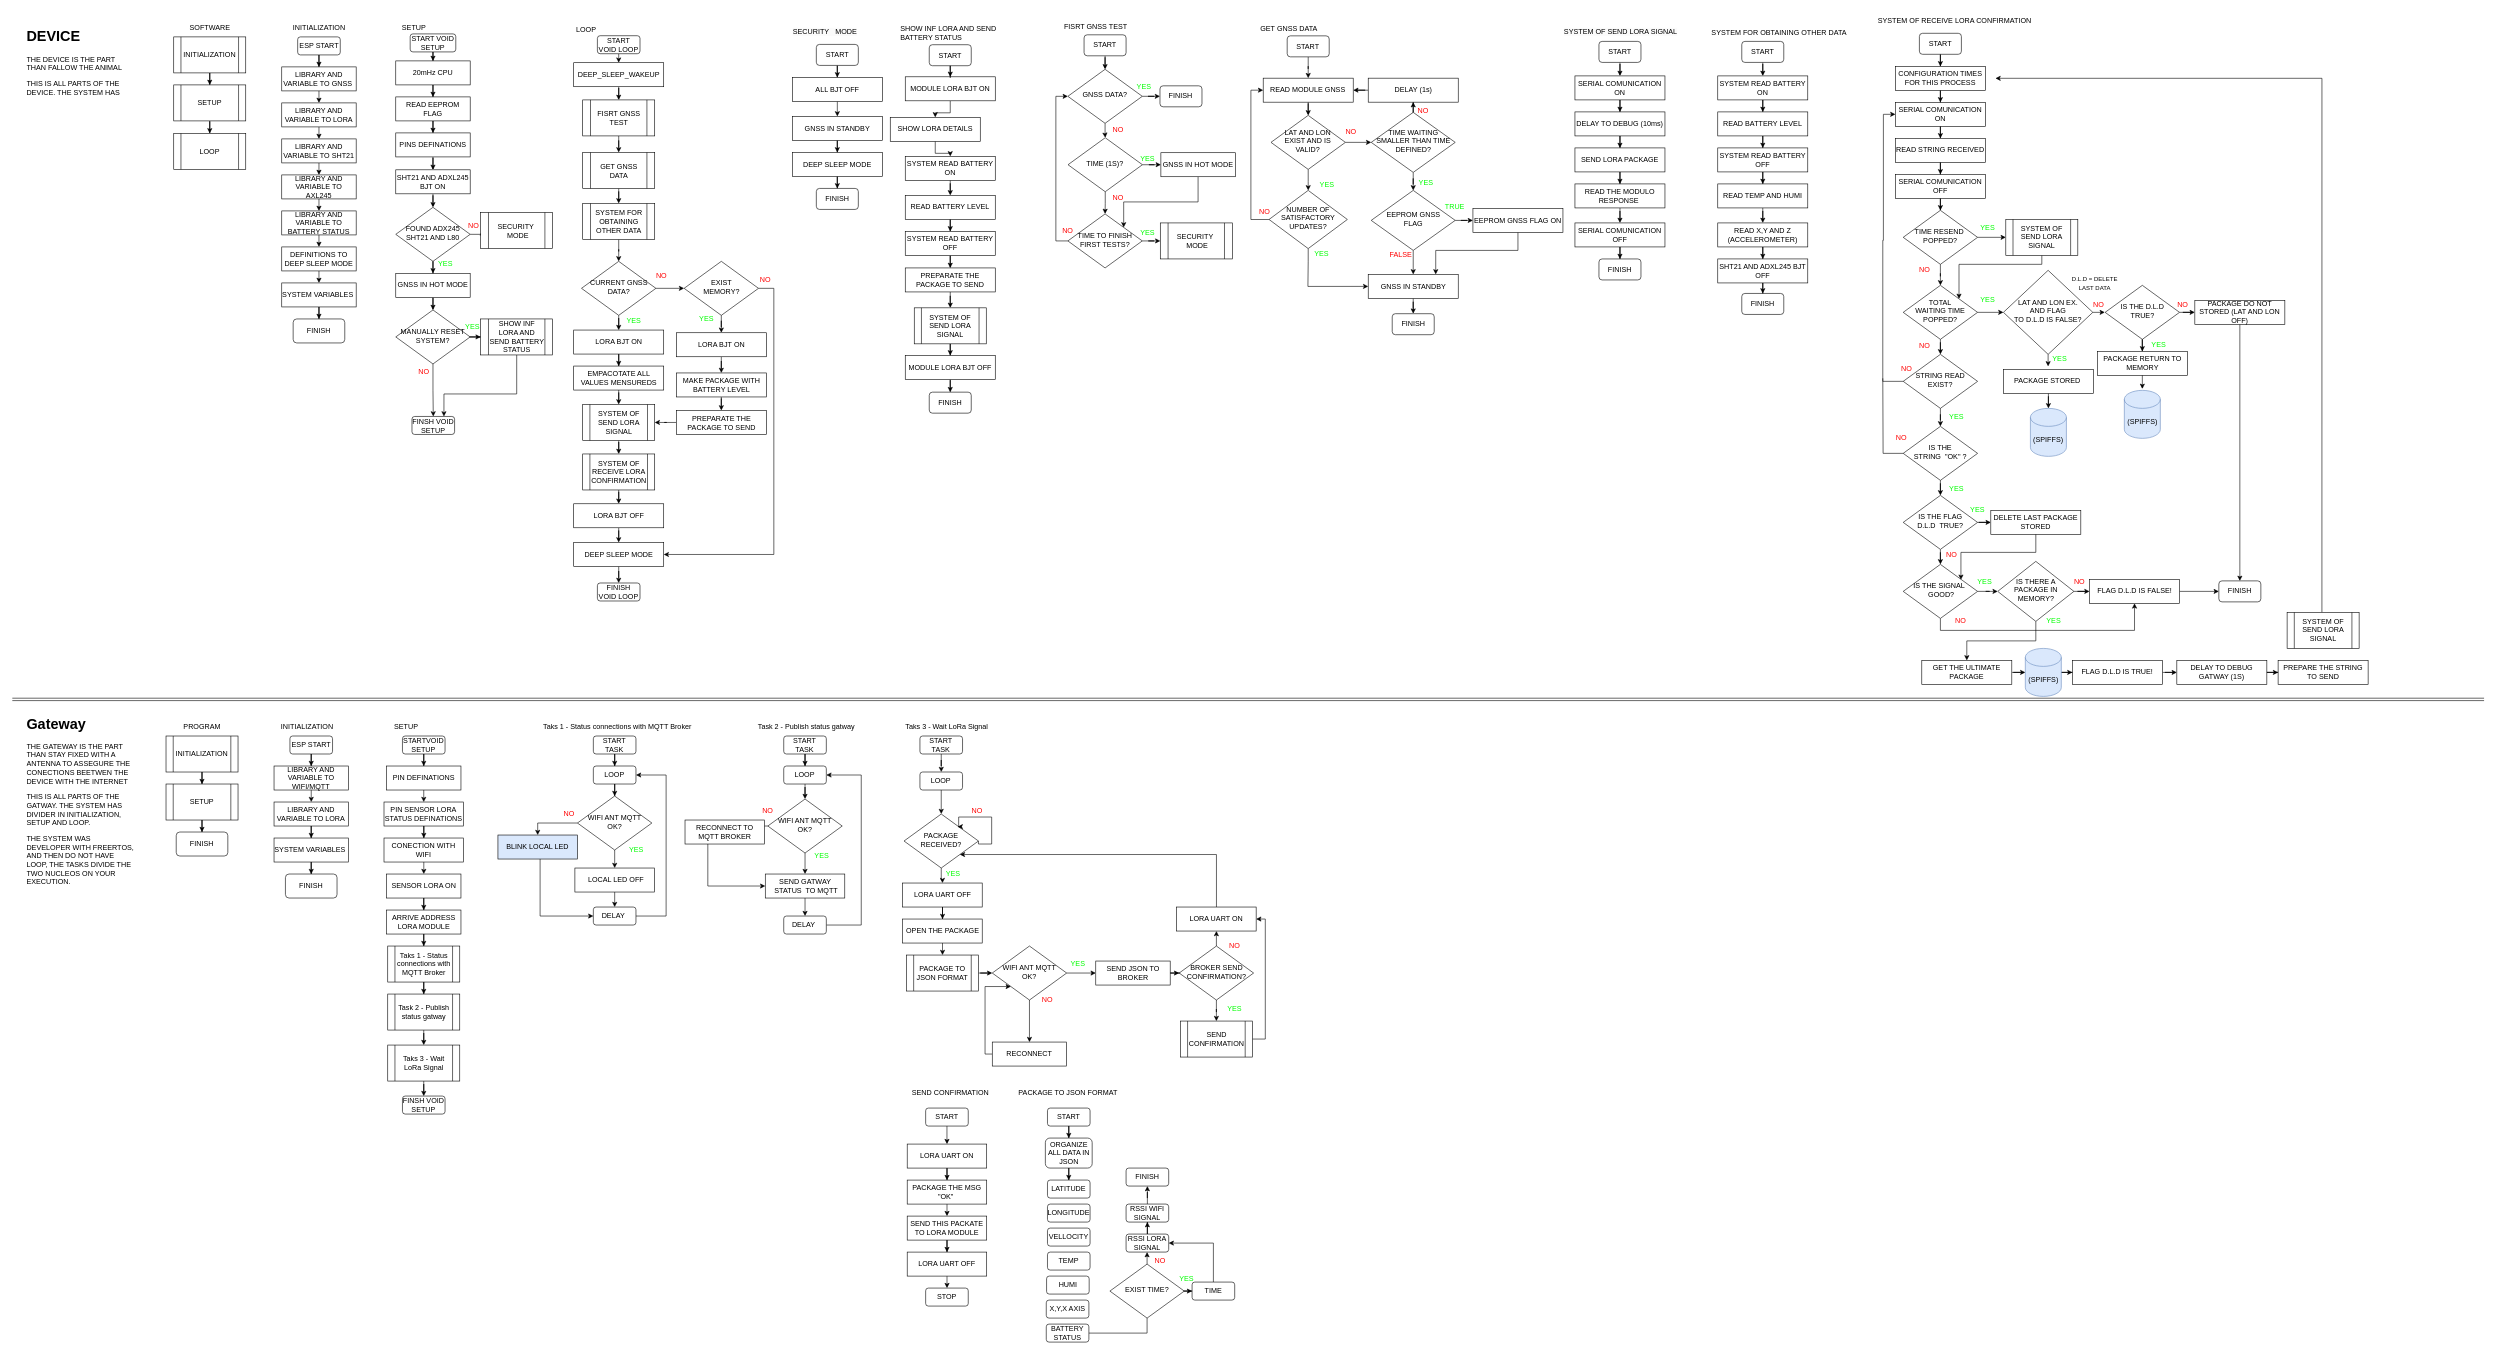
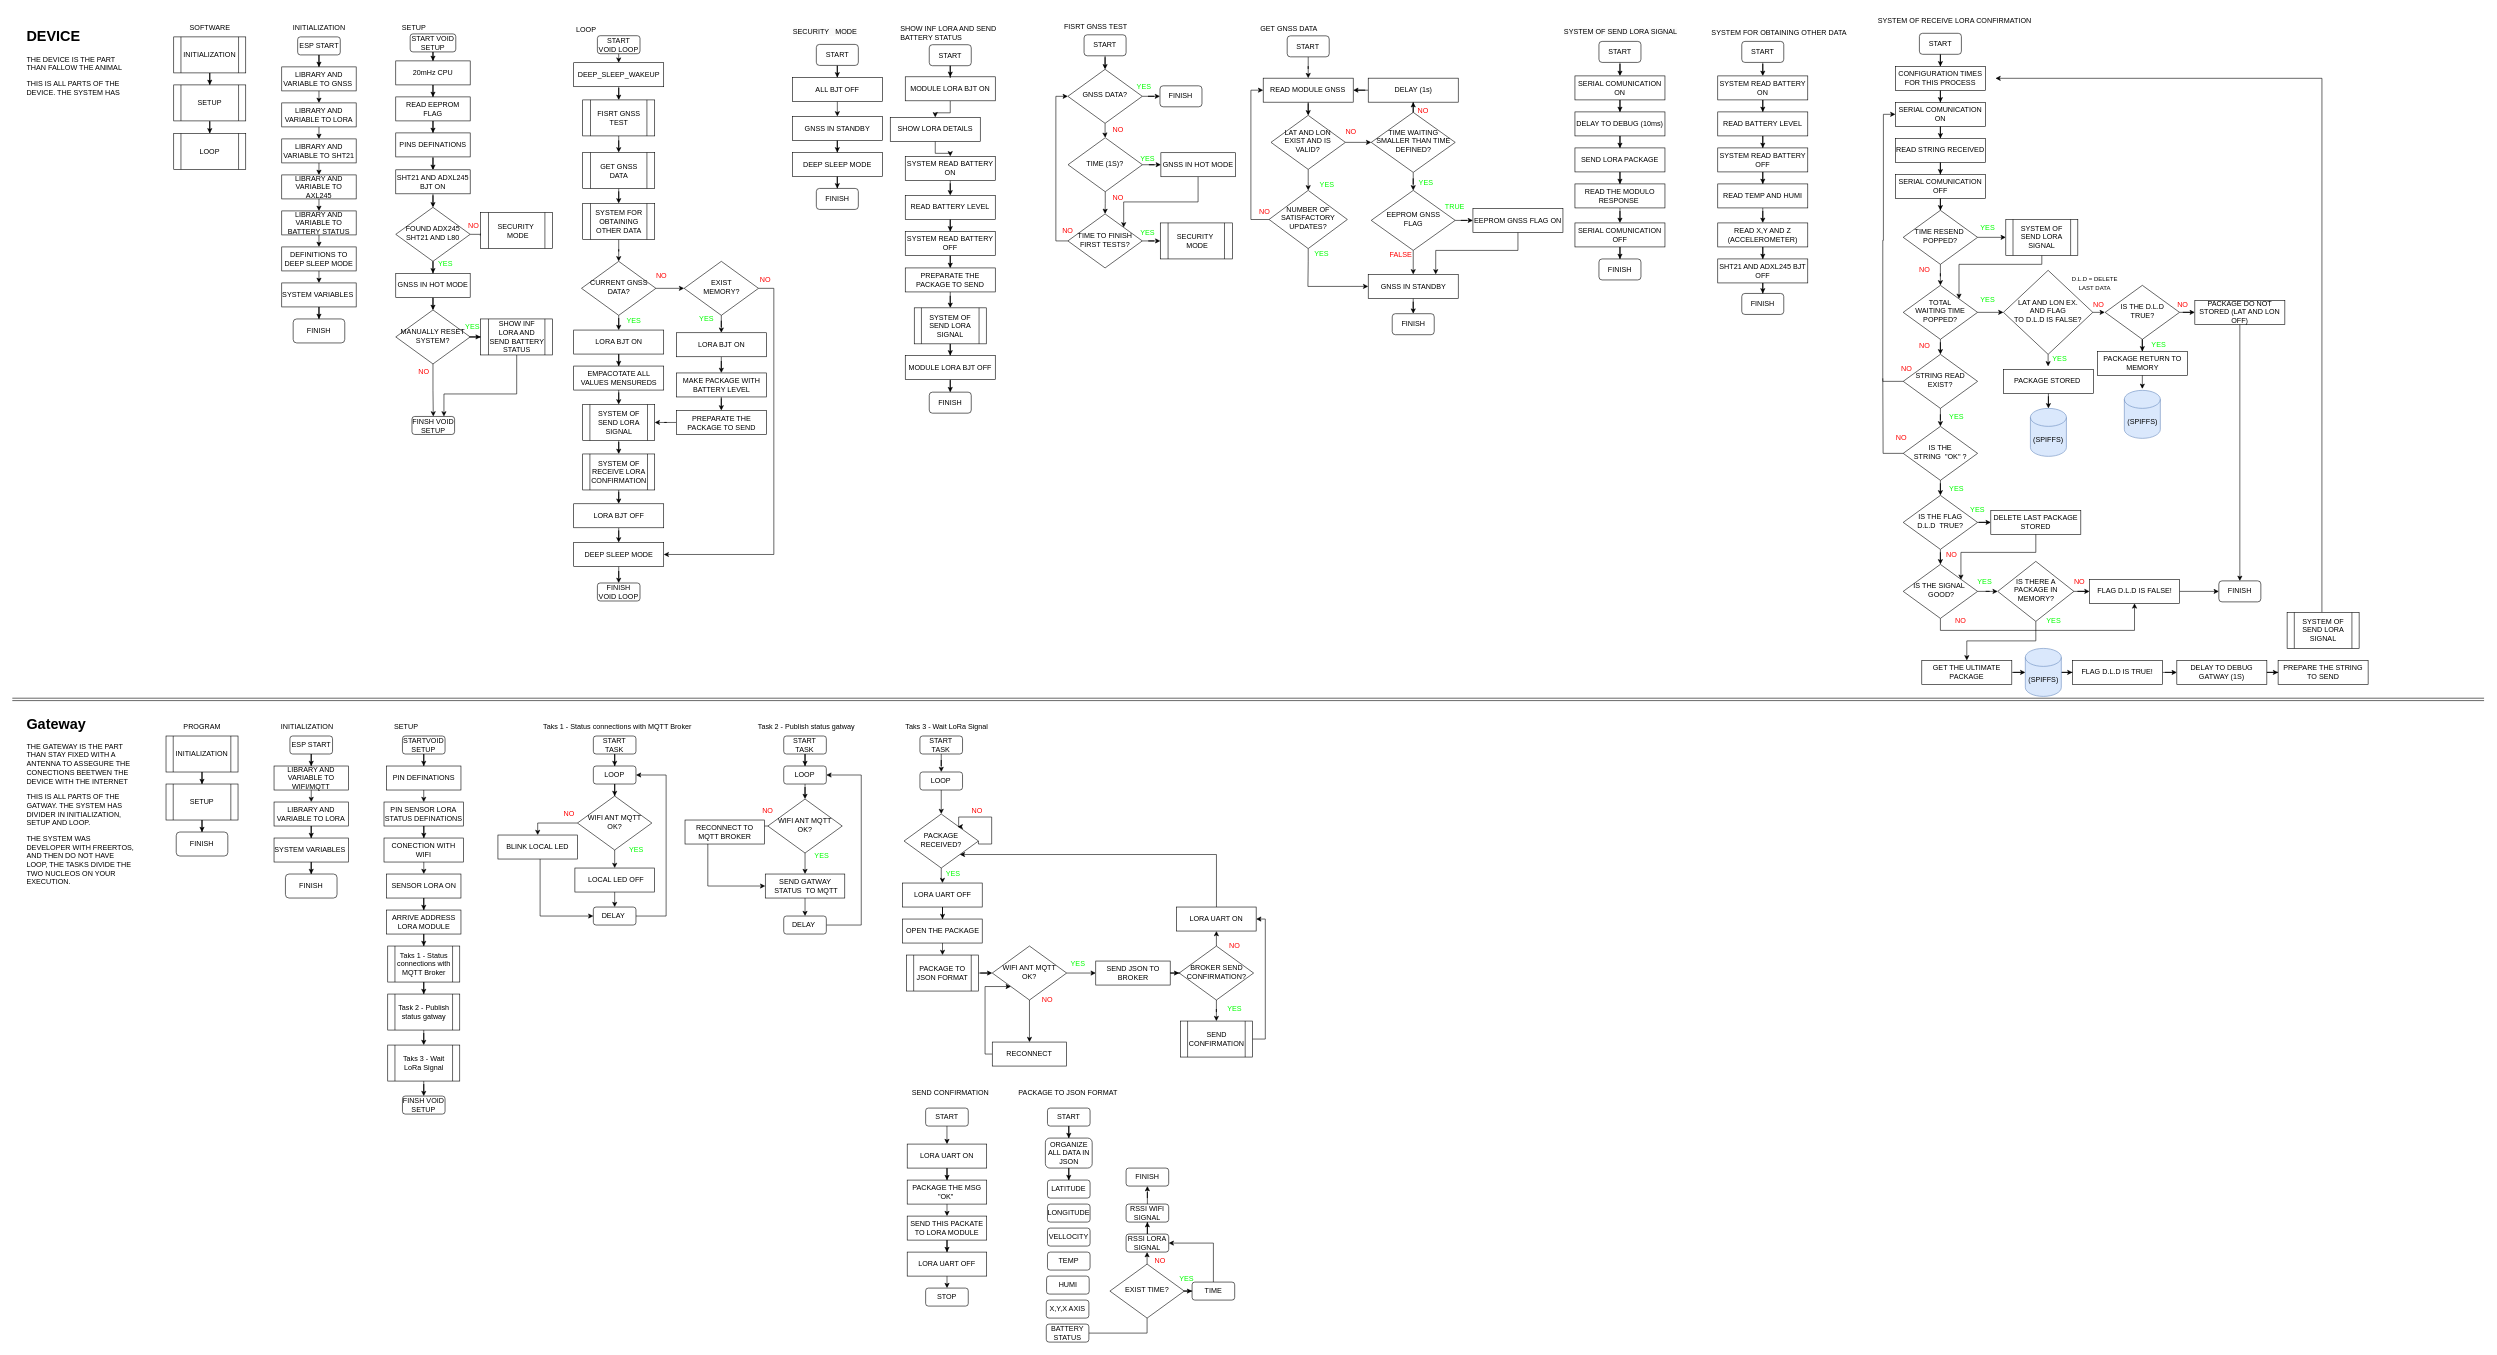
(538, 847) -> (538, 847)
